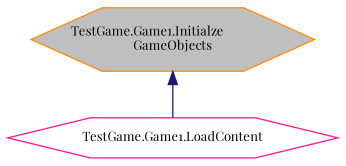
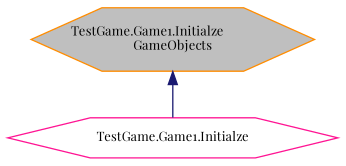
(173, 138) -> (173, 138)
